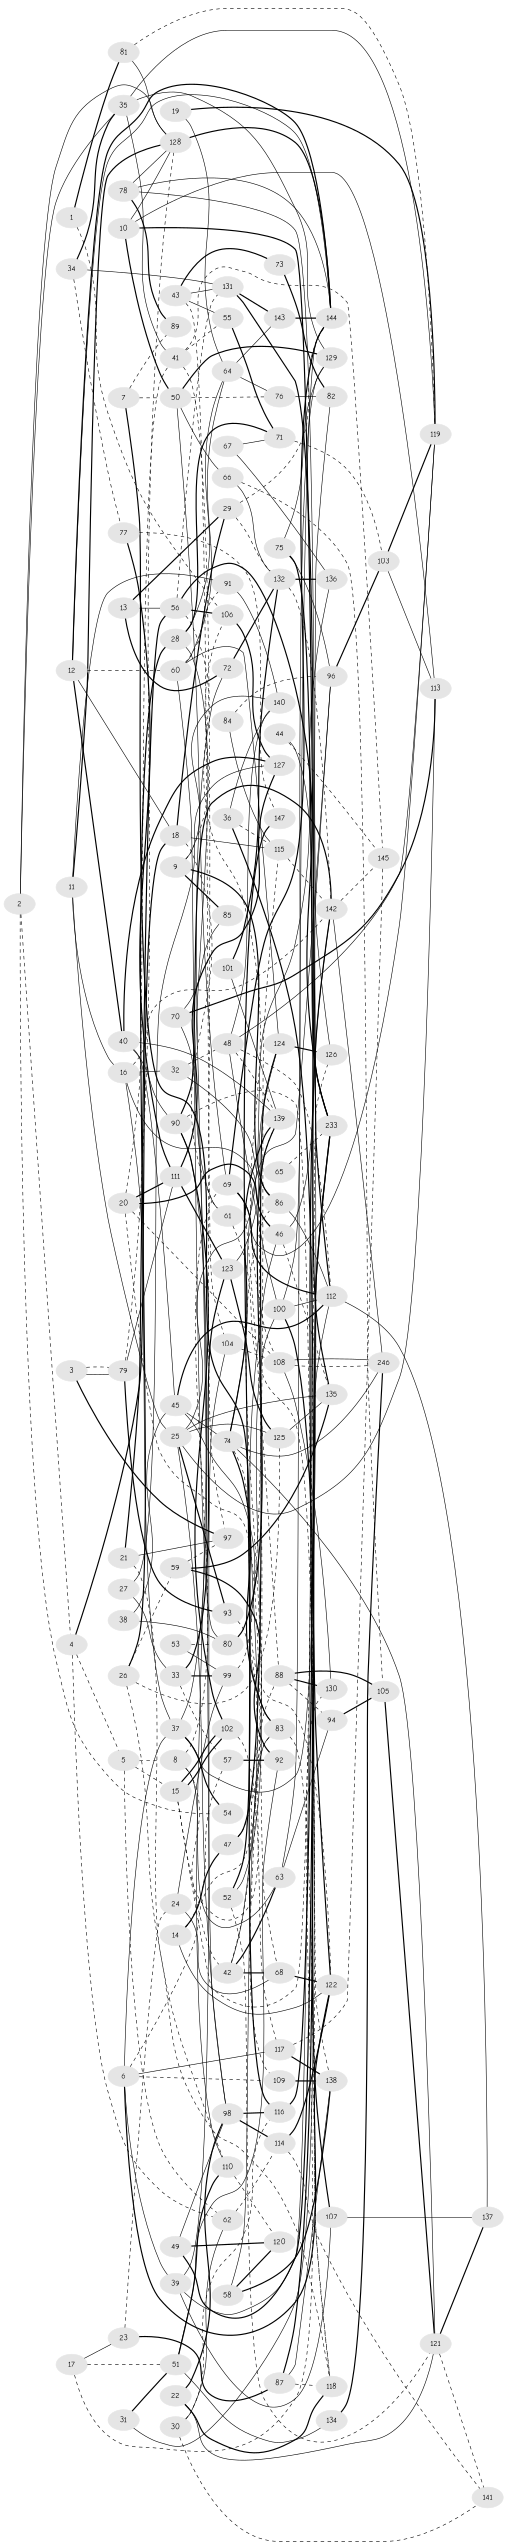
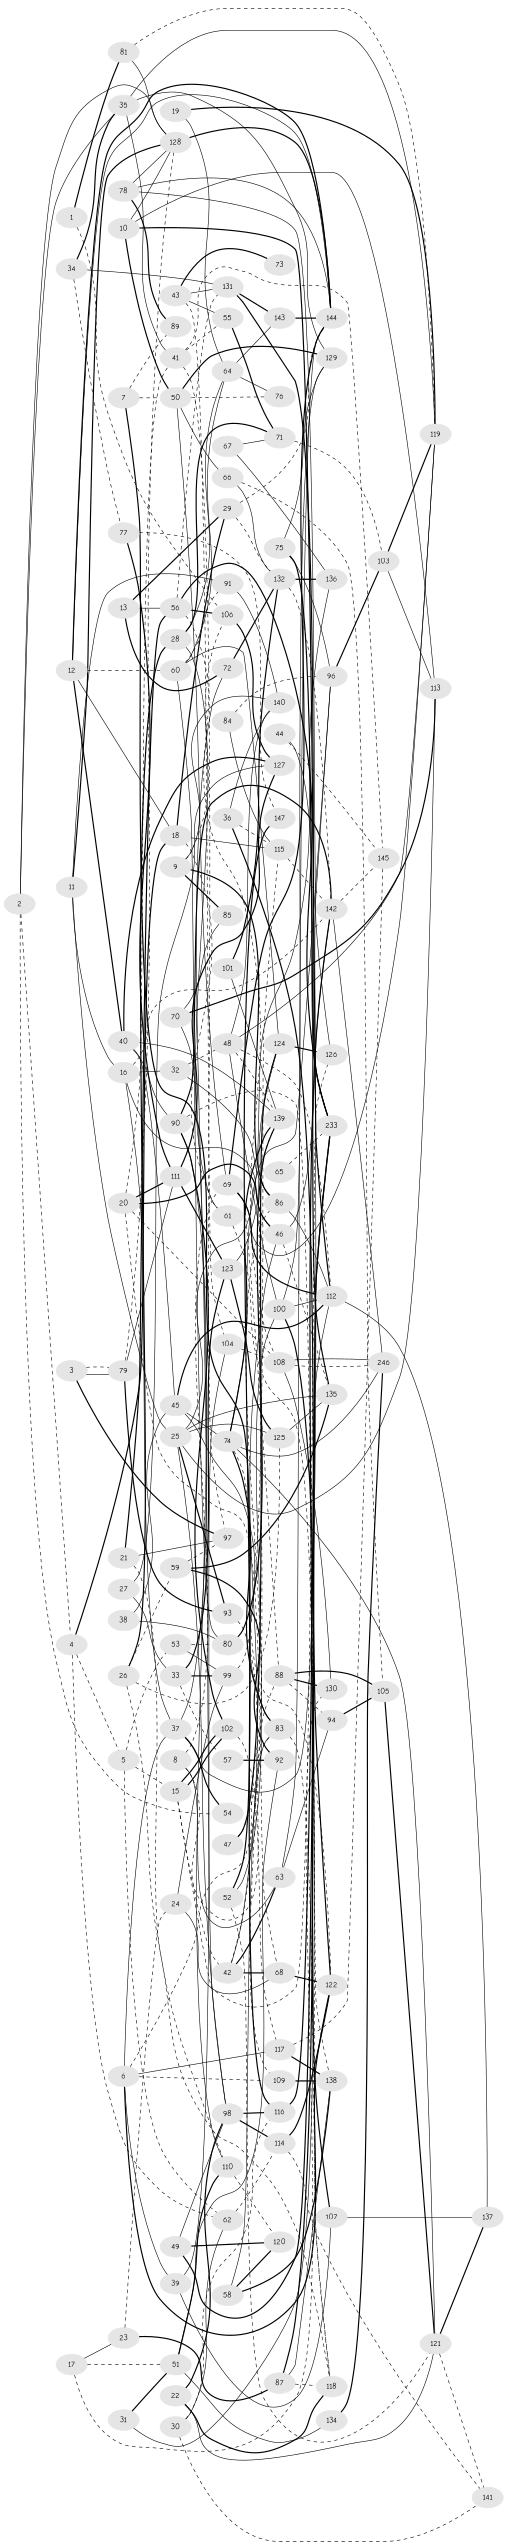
(332, 397) -> none
(150, 1760) -> (141, 1699)
(176, 1935) -> none
